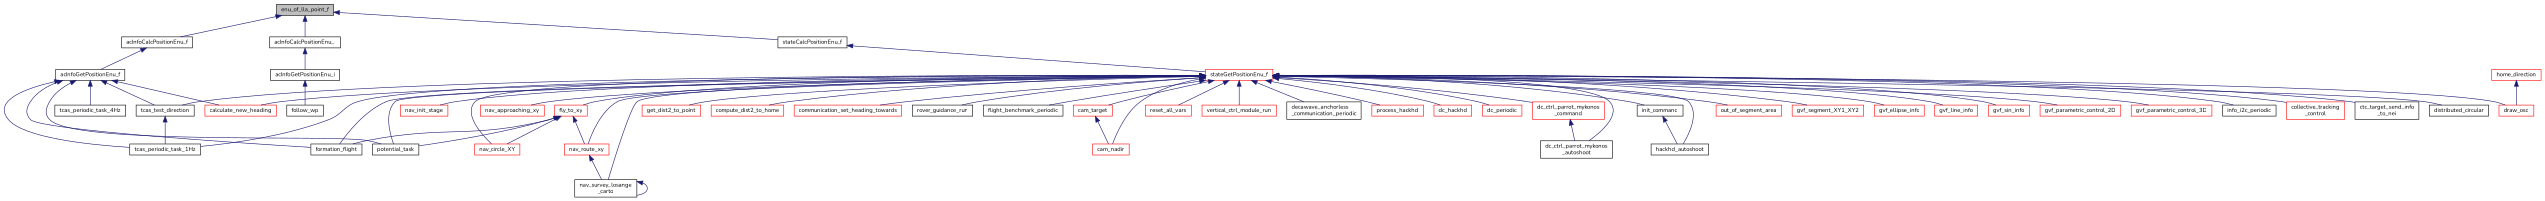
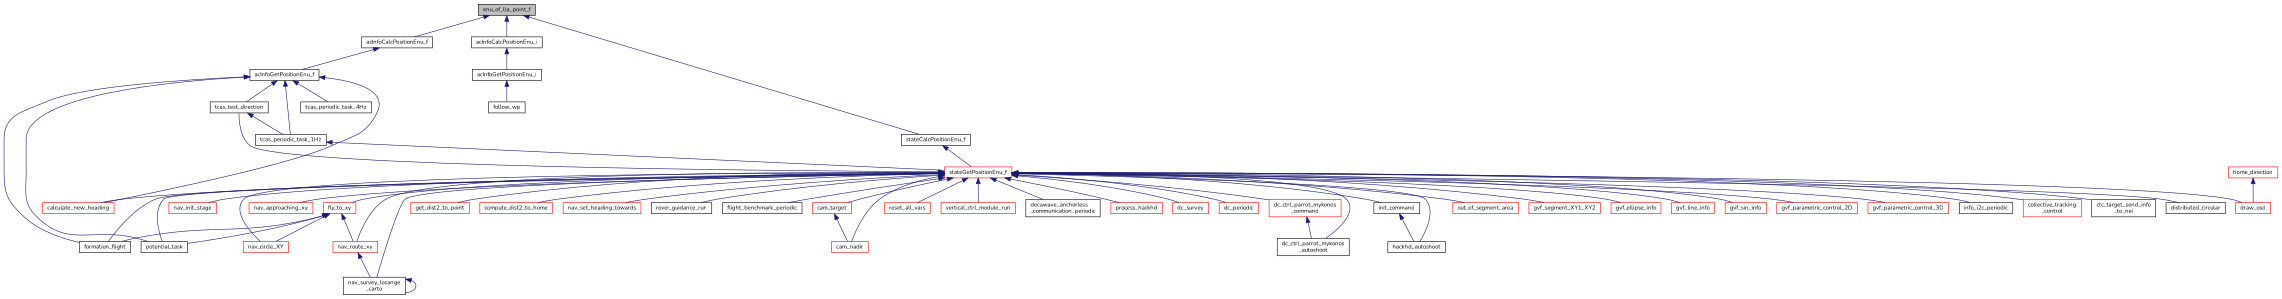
(695, 81) -> (638, 156)
(848, 111) -> (602, 208)
(1453, 111) -> (1191, 208)
